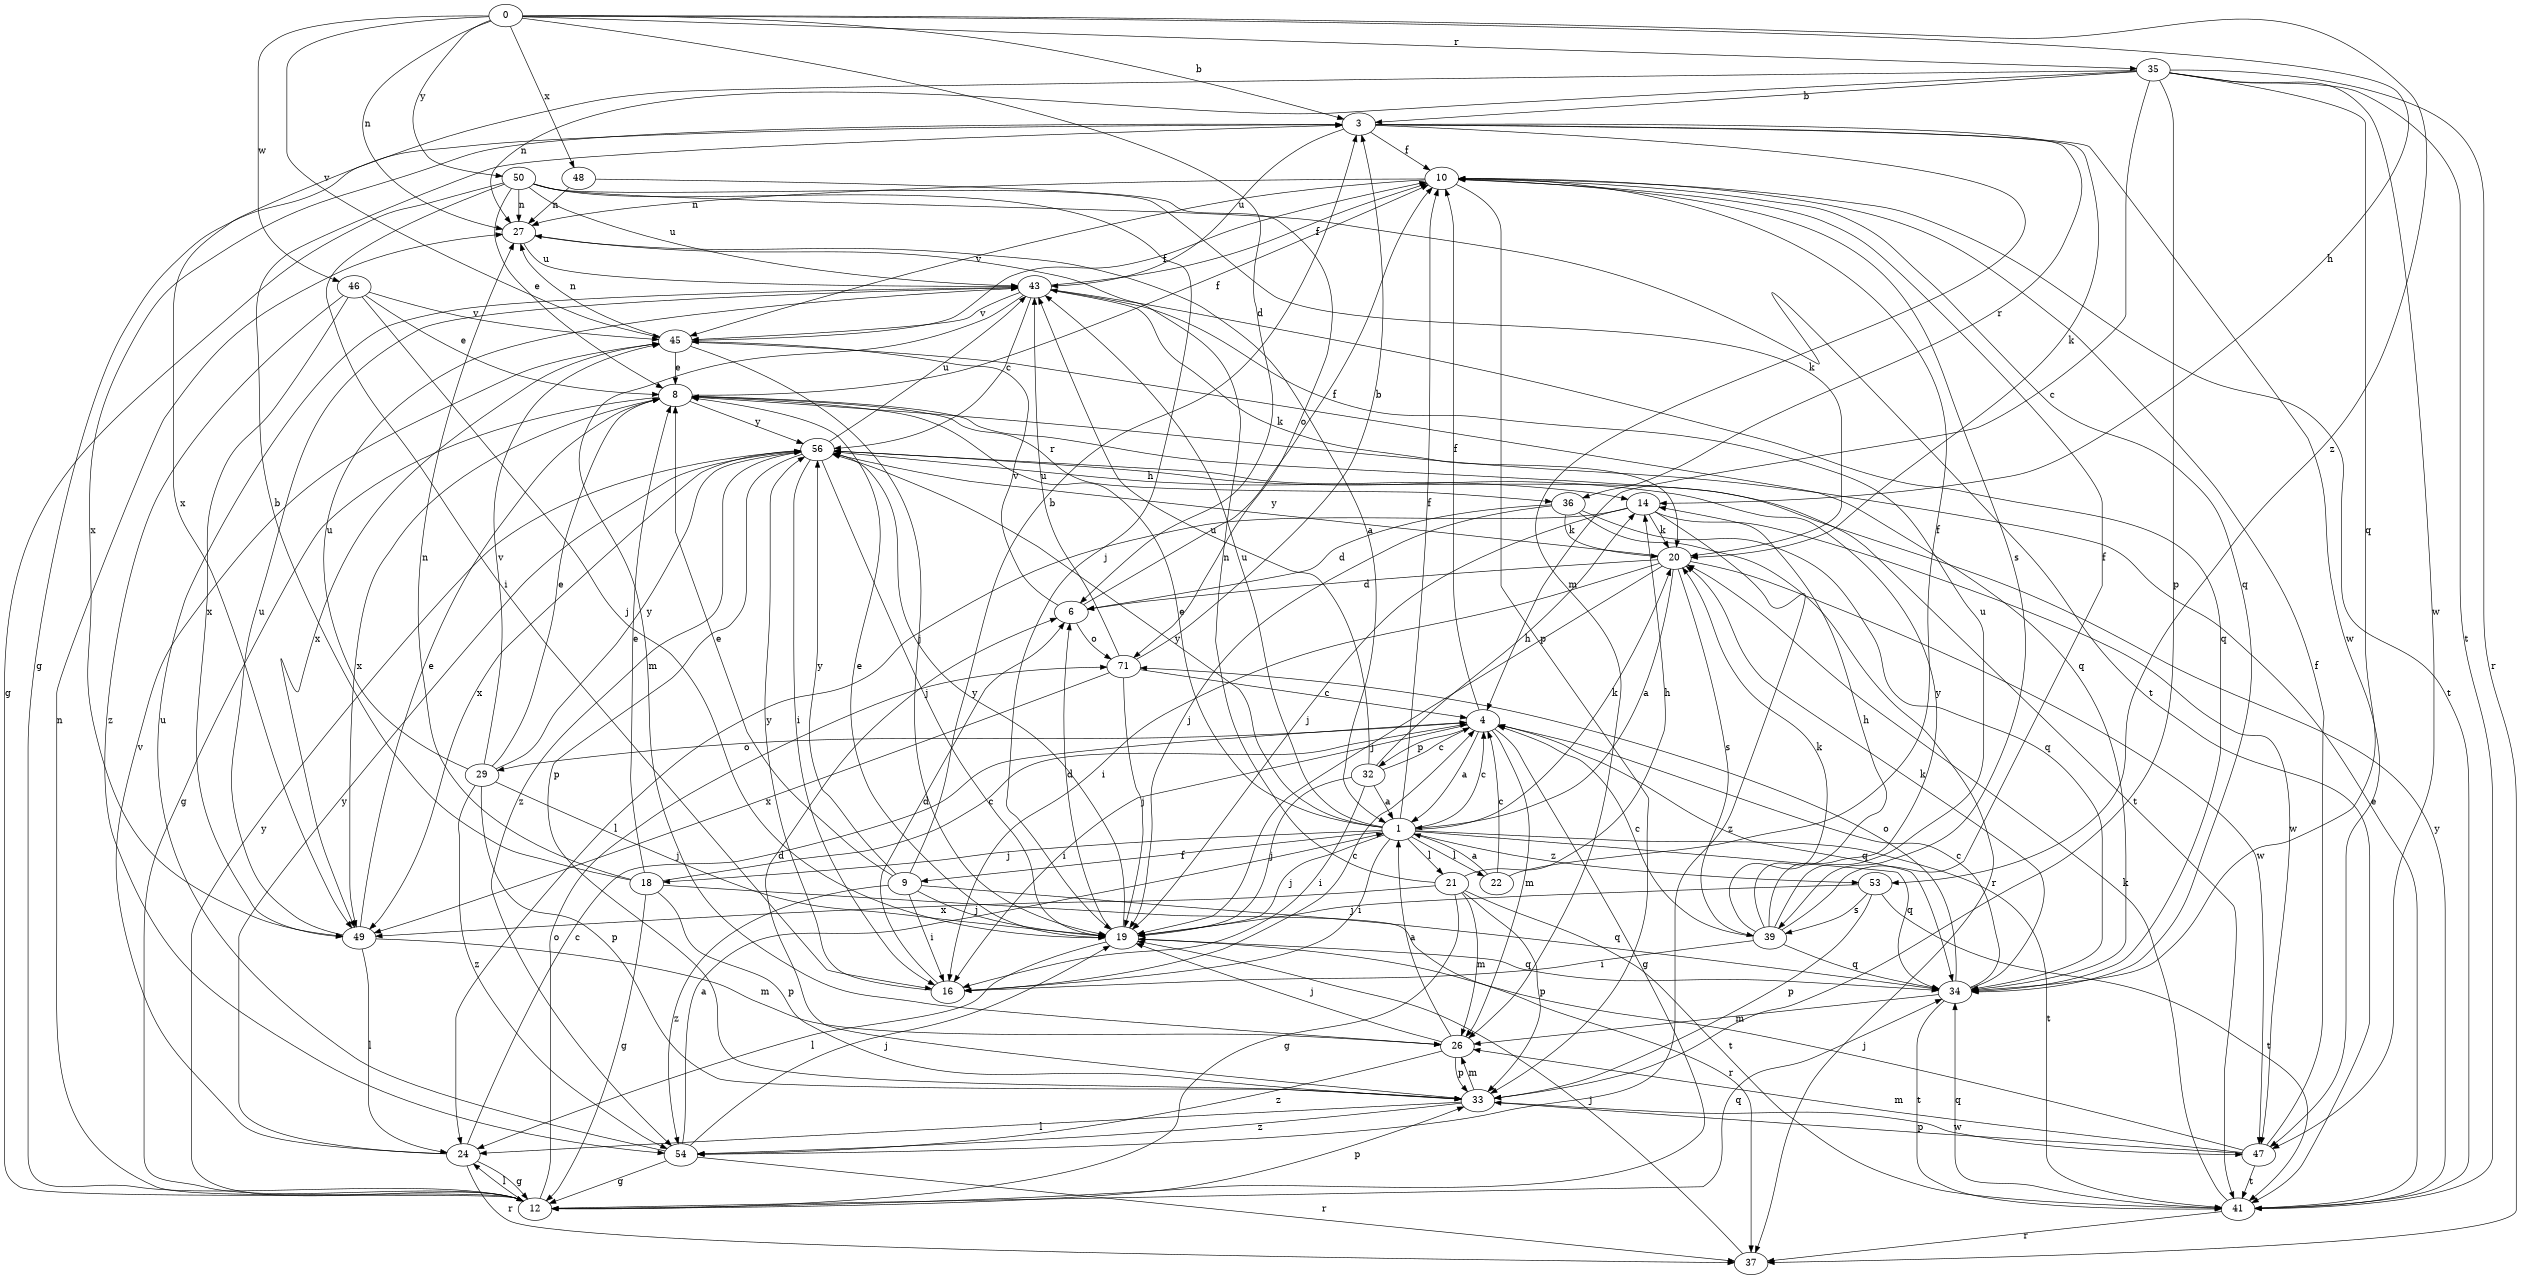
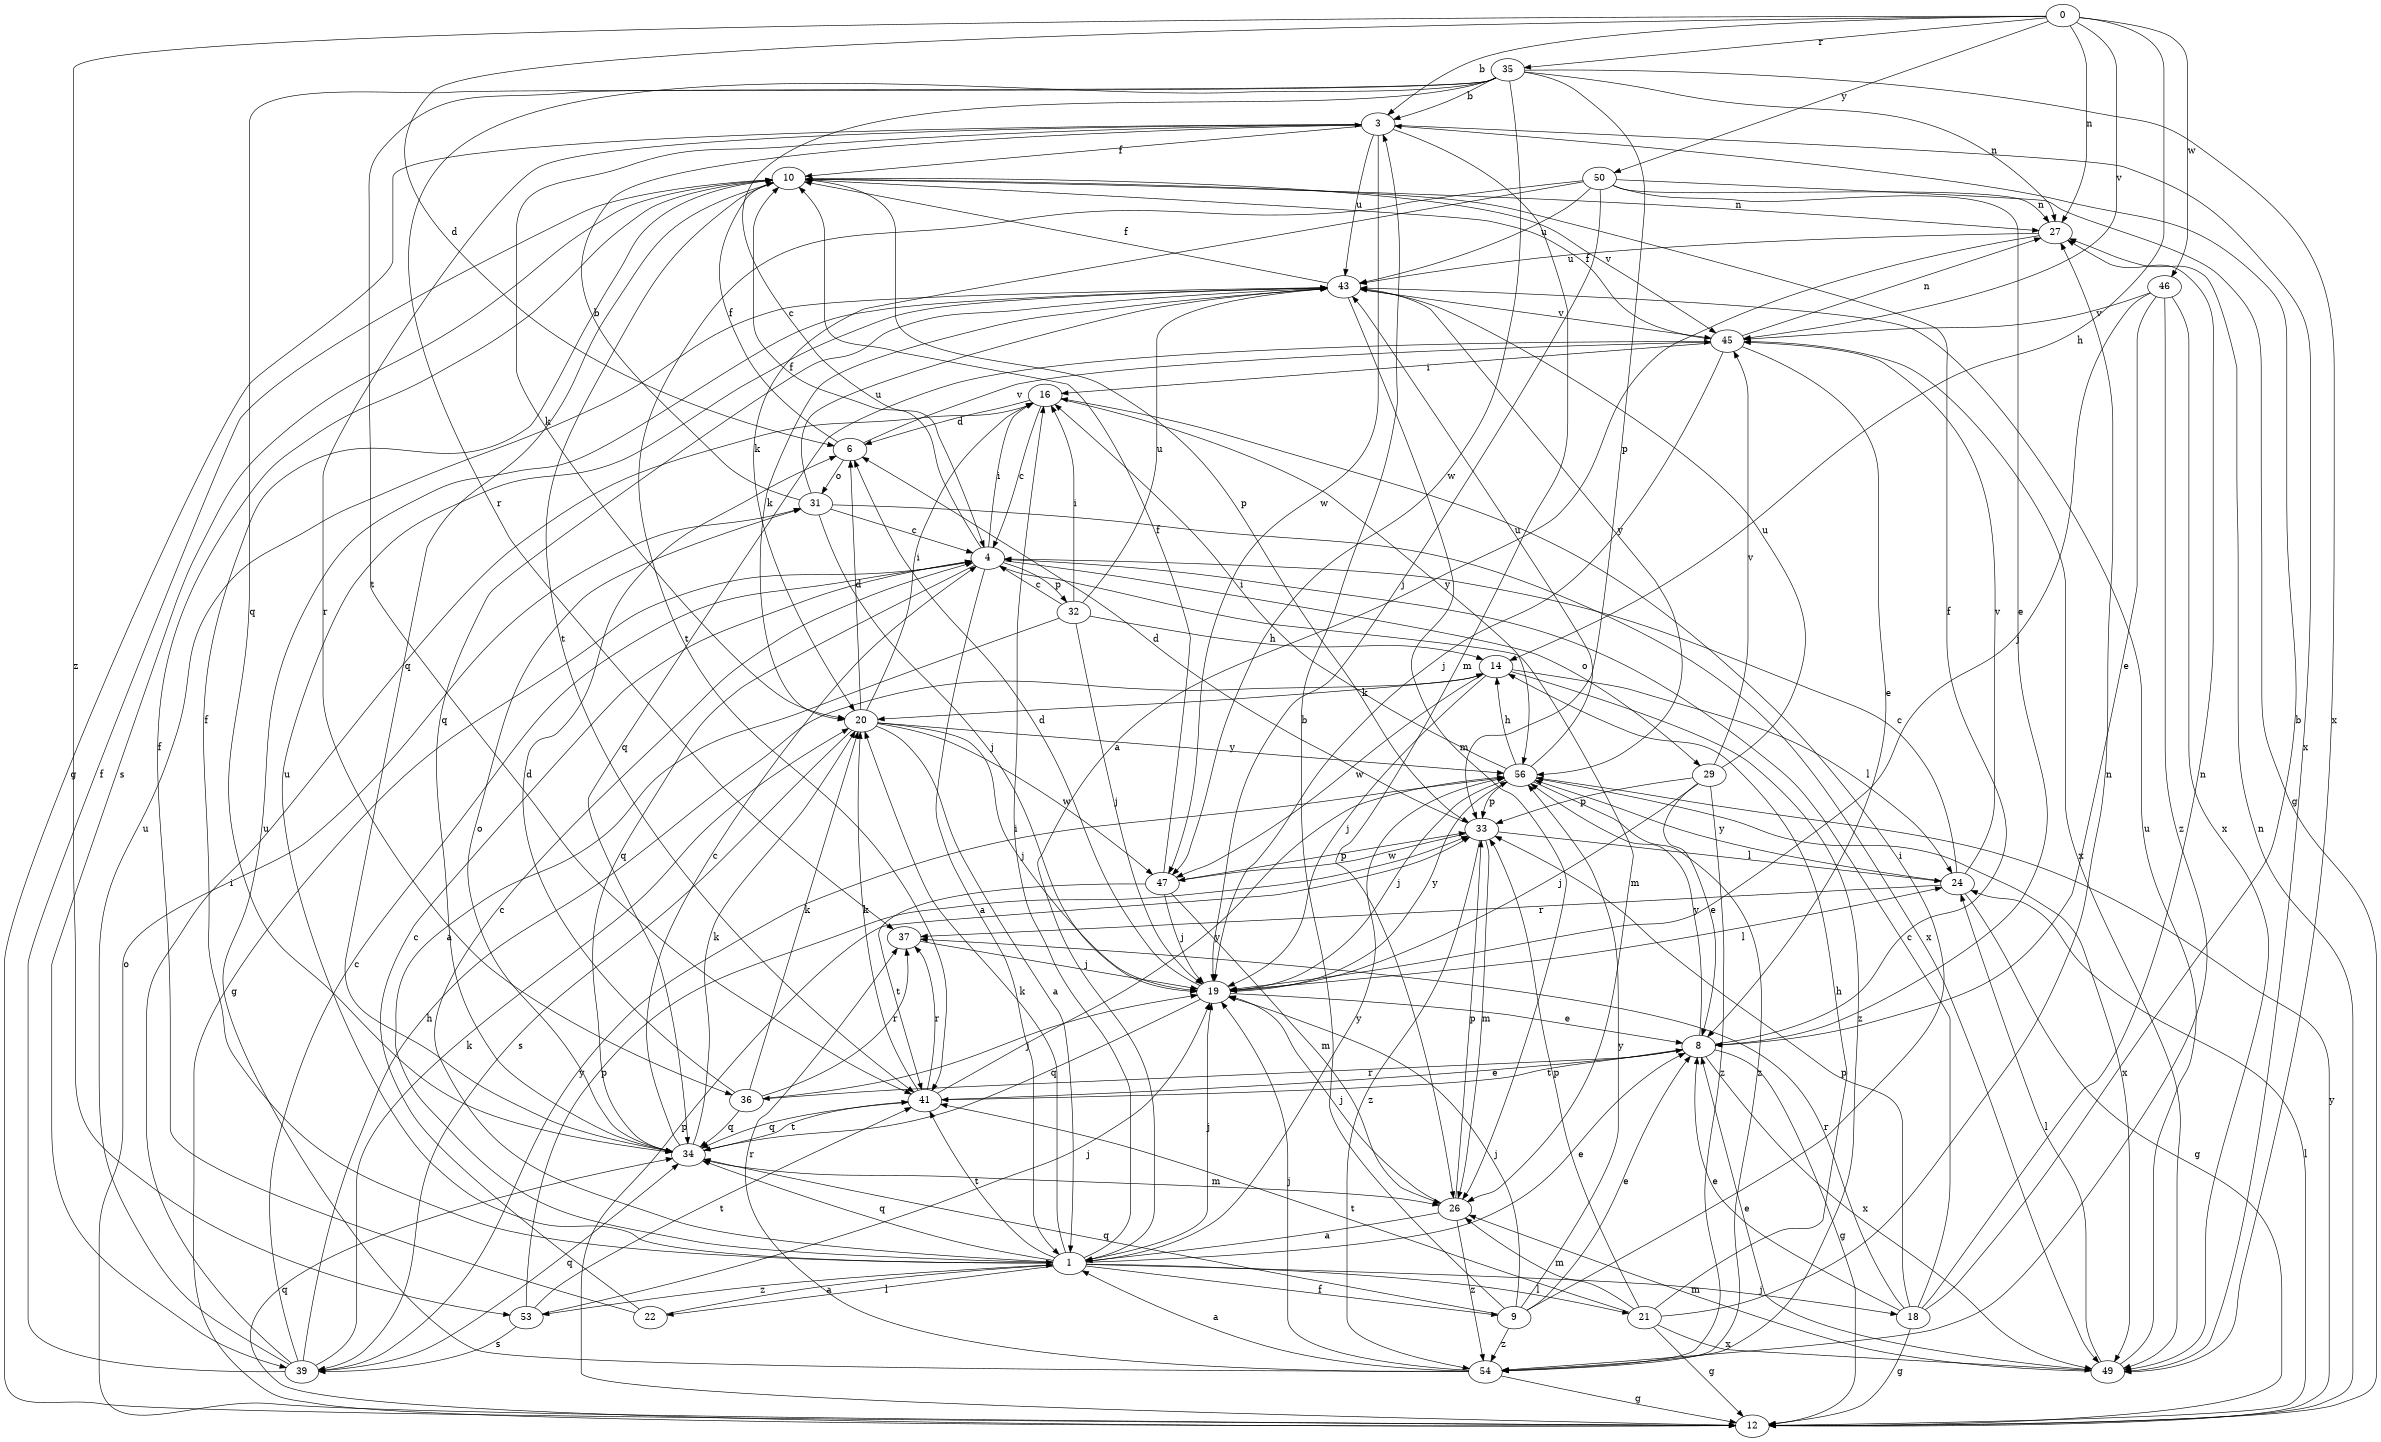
(579, 178) -> none
(107, 366) -> (4, 1101)
(1008, 368) -> (1620, 531)
(647, 600) -> none
(515, 604) -> (1389, 368)
(1124, 667) -> (816, 504)
